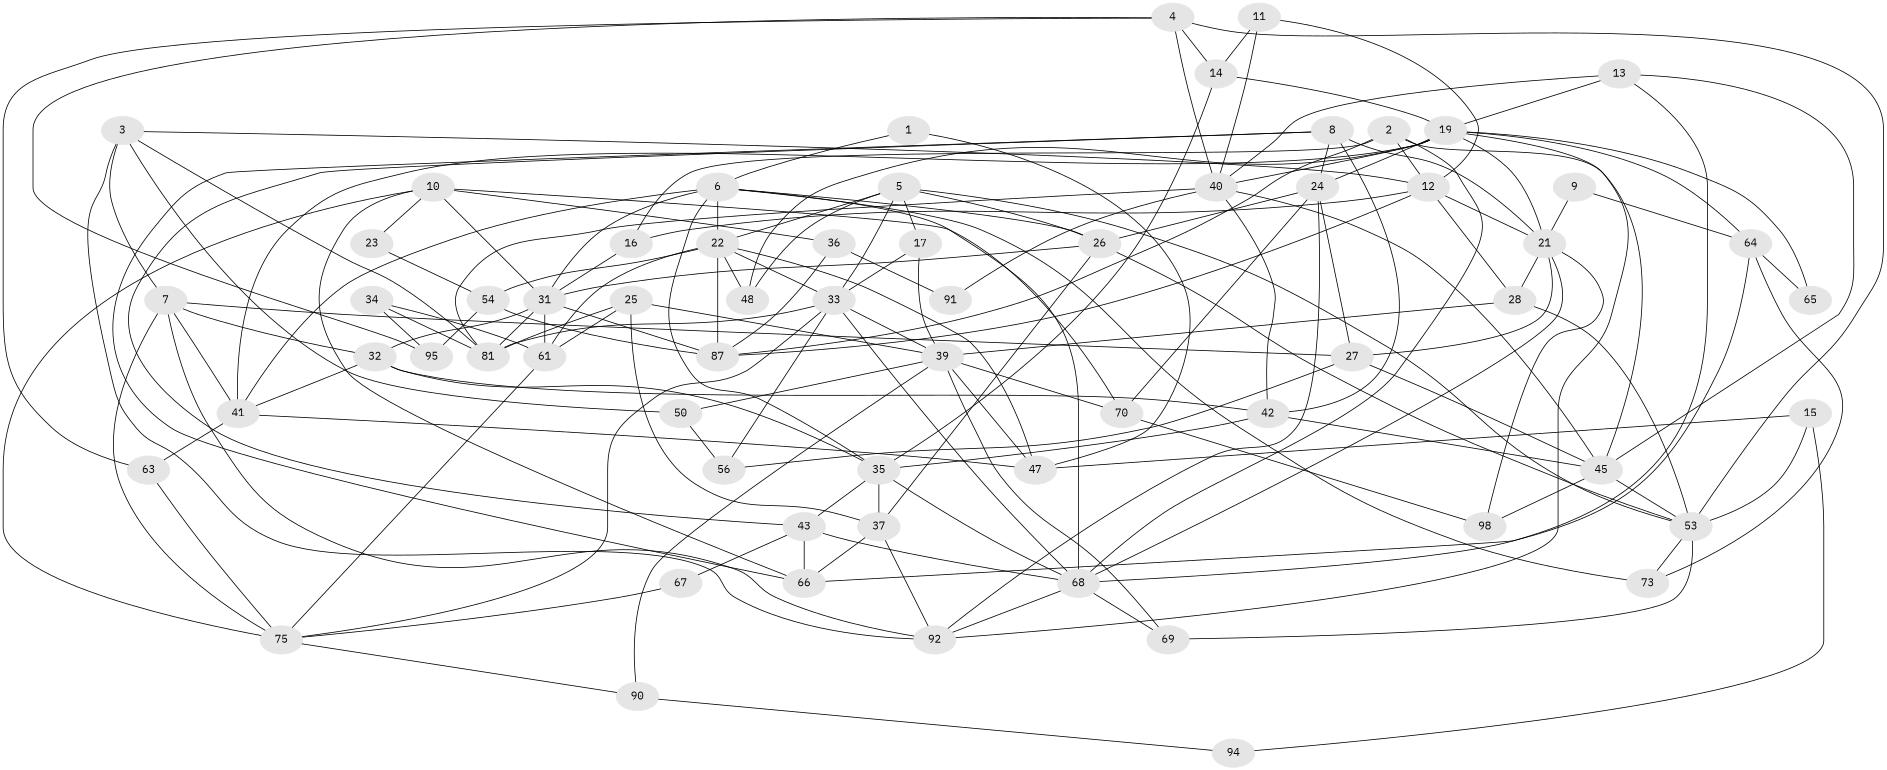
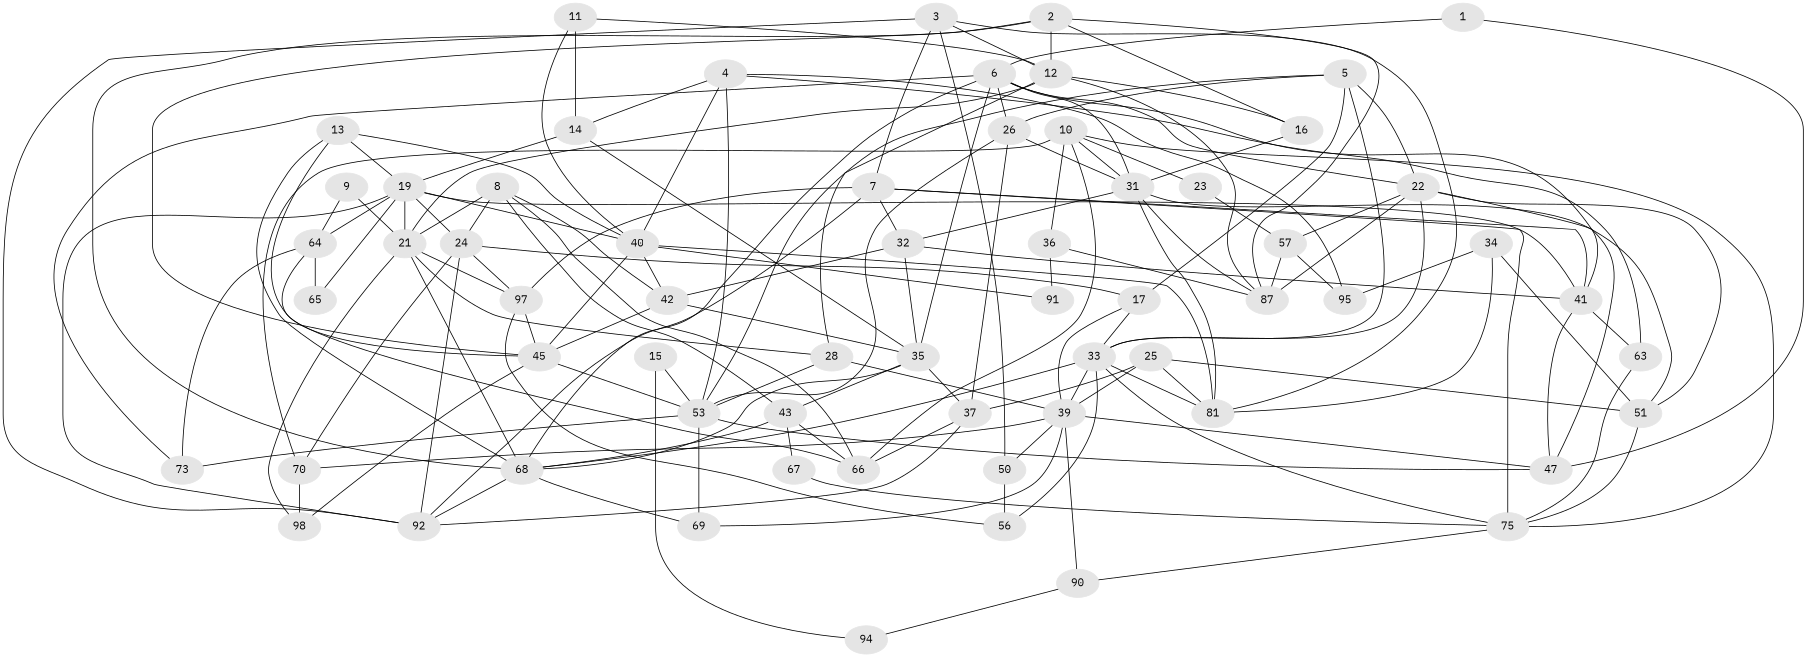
(1204, 217) -> (754, 265)
(488, 300) -> (1285, 244)
(748, 300) -> none
(545, 357) -> (1641, 413)
(1352, 357) -> (521, 300)
(1405, 443) -> (1123, 460)
